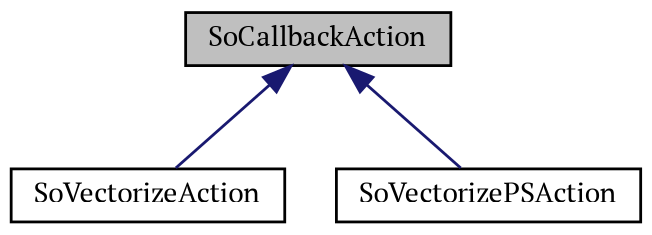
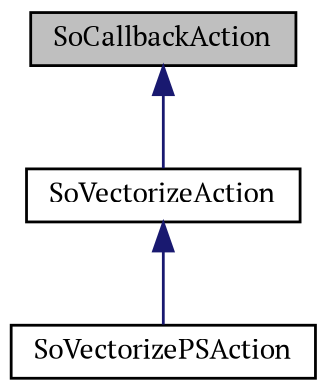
(414, 127) -> (163, 288)
